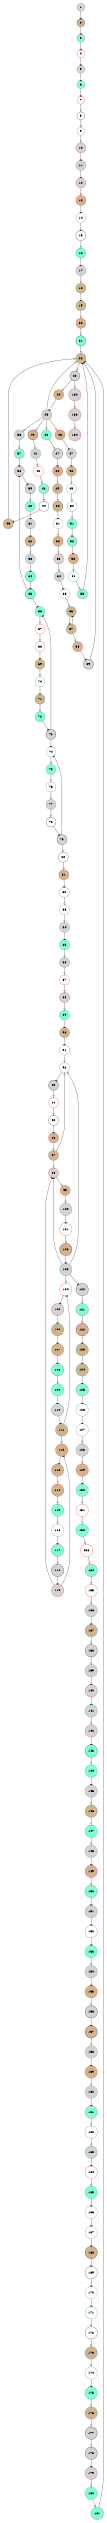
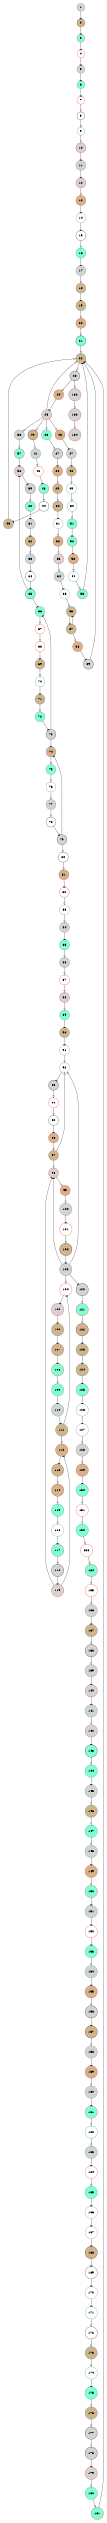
(41, 479) -> (41, 479)
(30, 577) -> (30, 577)
(51, 752) -> (51, 752)
